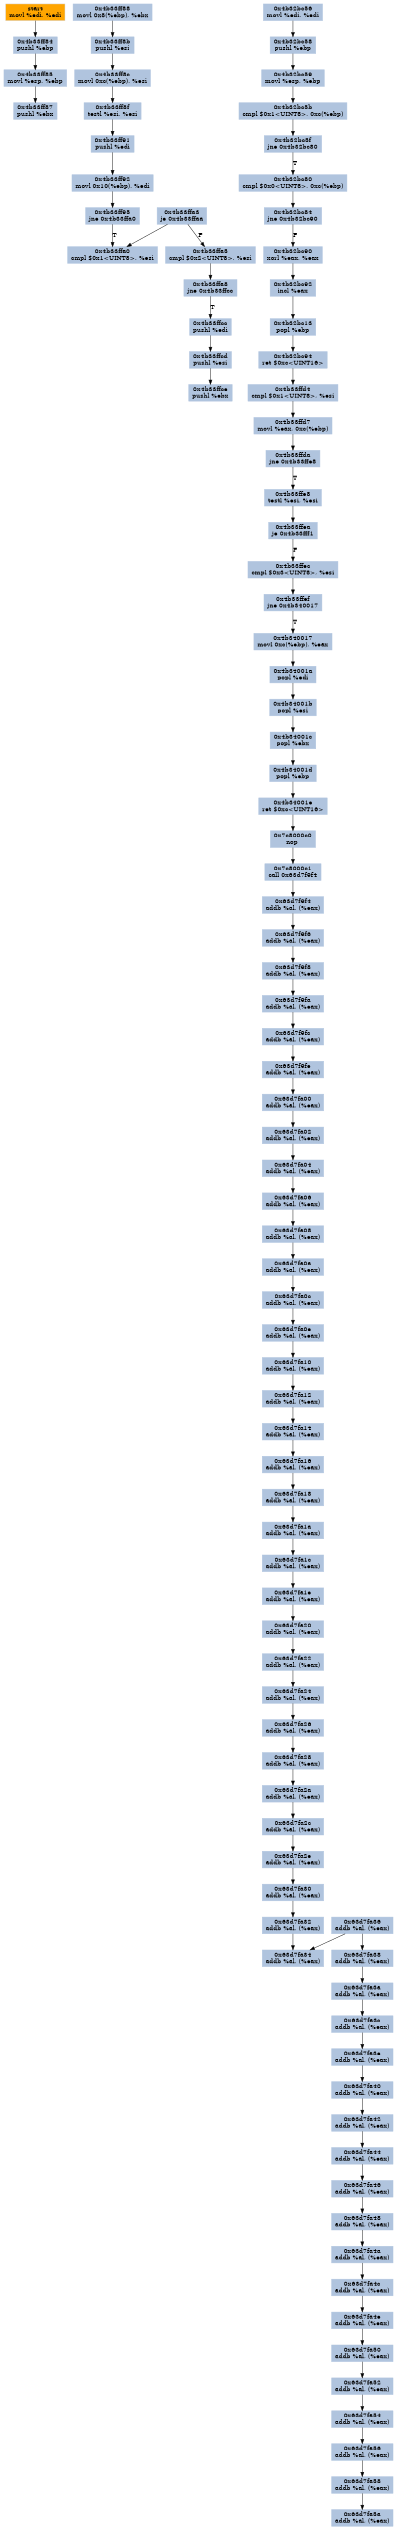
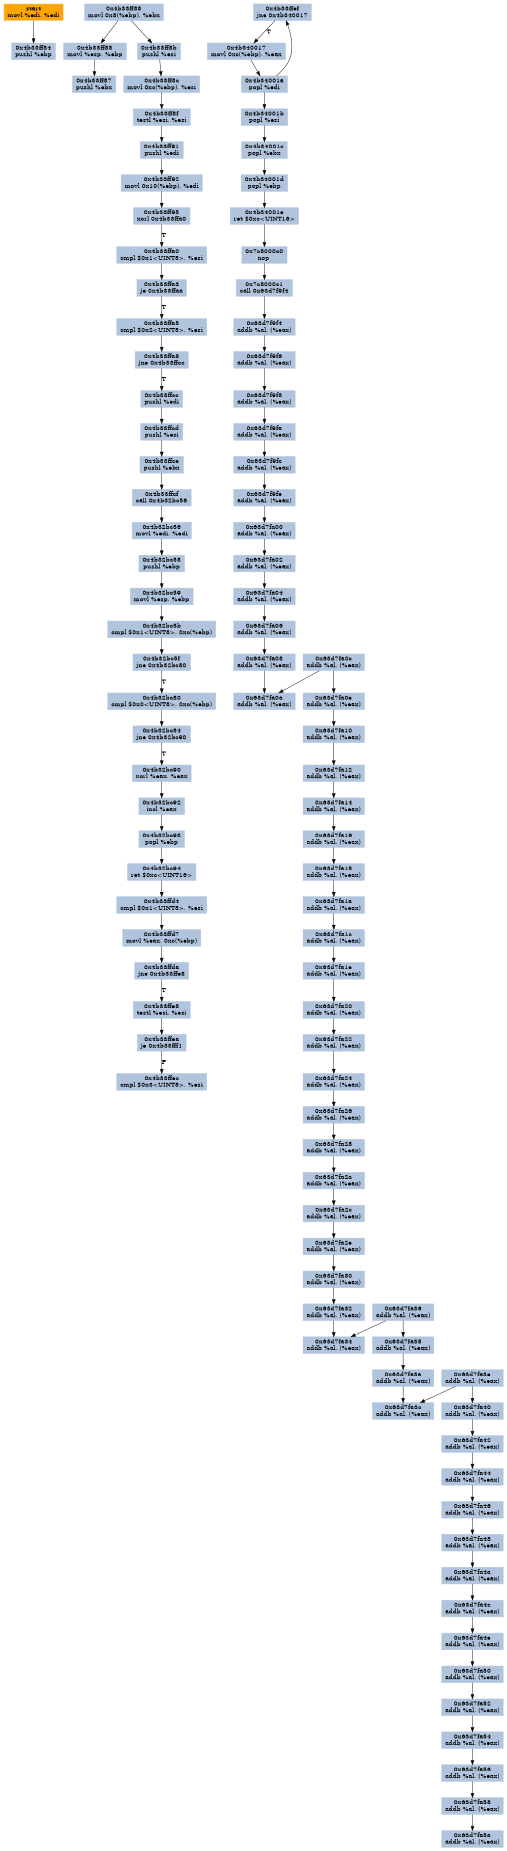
(35, 59) -> (111, 30)
(113, 216) -> (162, 216)
(149, 234) -> (162, 269)
(200, 235) -> (164, 307)
(295, 235) -> (164, 754)
(293, 327) -> (162, 839)
none -> (162, 498)
(293, 584) -> (291, 53)
(293, 1281) -> (301, 681)
(362, 2038) -> (440, 1394)
